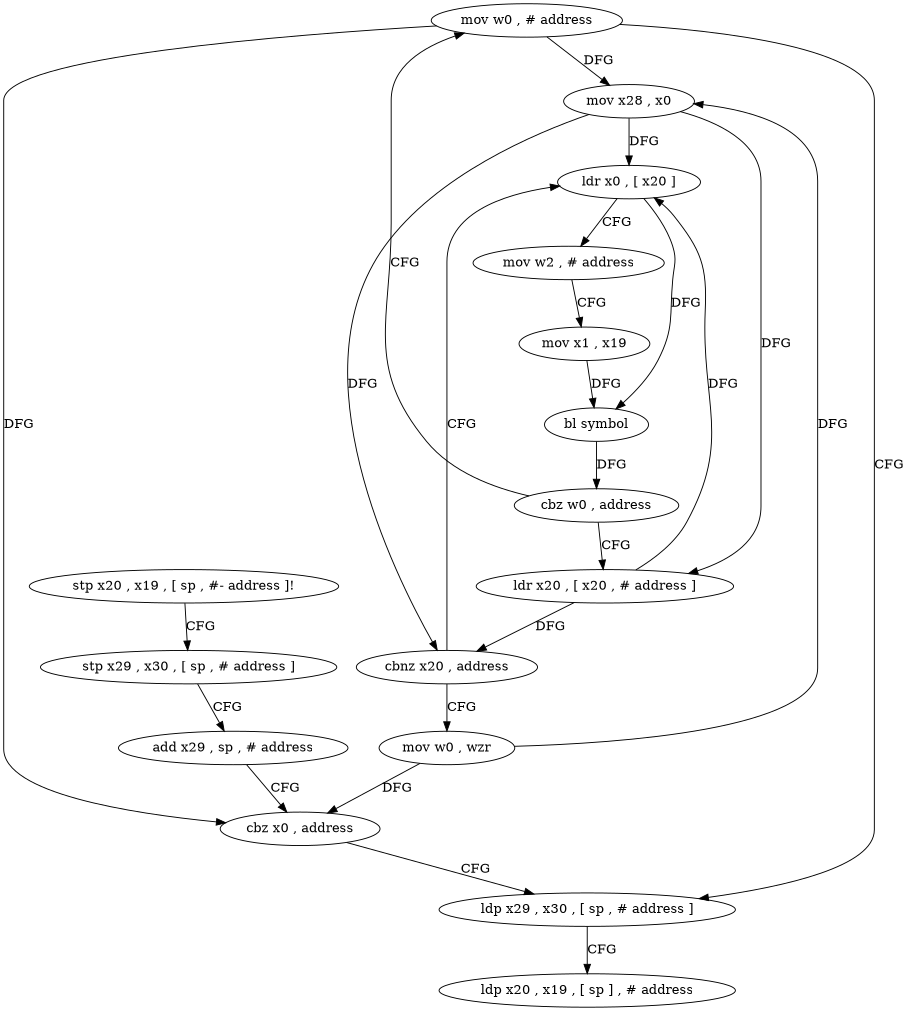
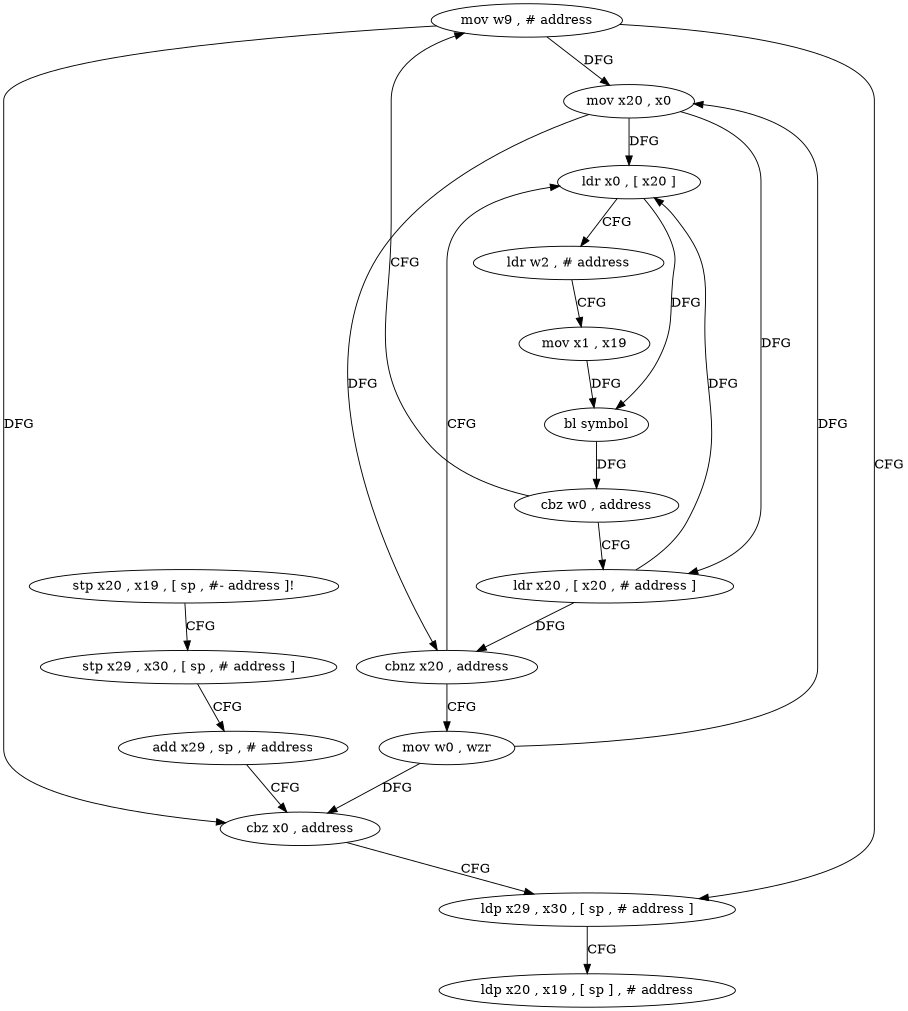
(527, 20) -> (527, 20)
(629, 101) -> (629, 101)
(569, 263) -> (569, 263)
